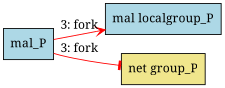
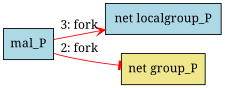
(163, 19) -> (163, 19)
(79, 49) -> (79, 49)
